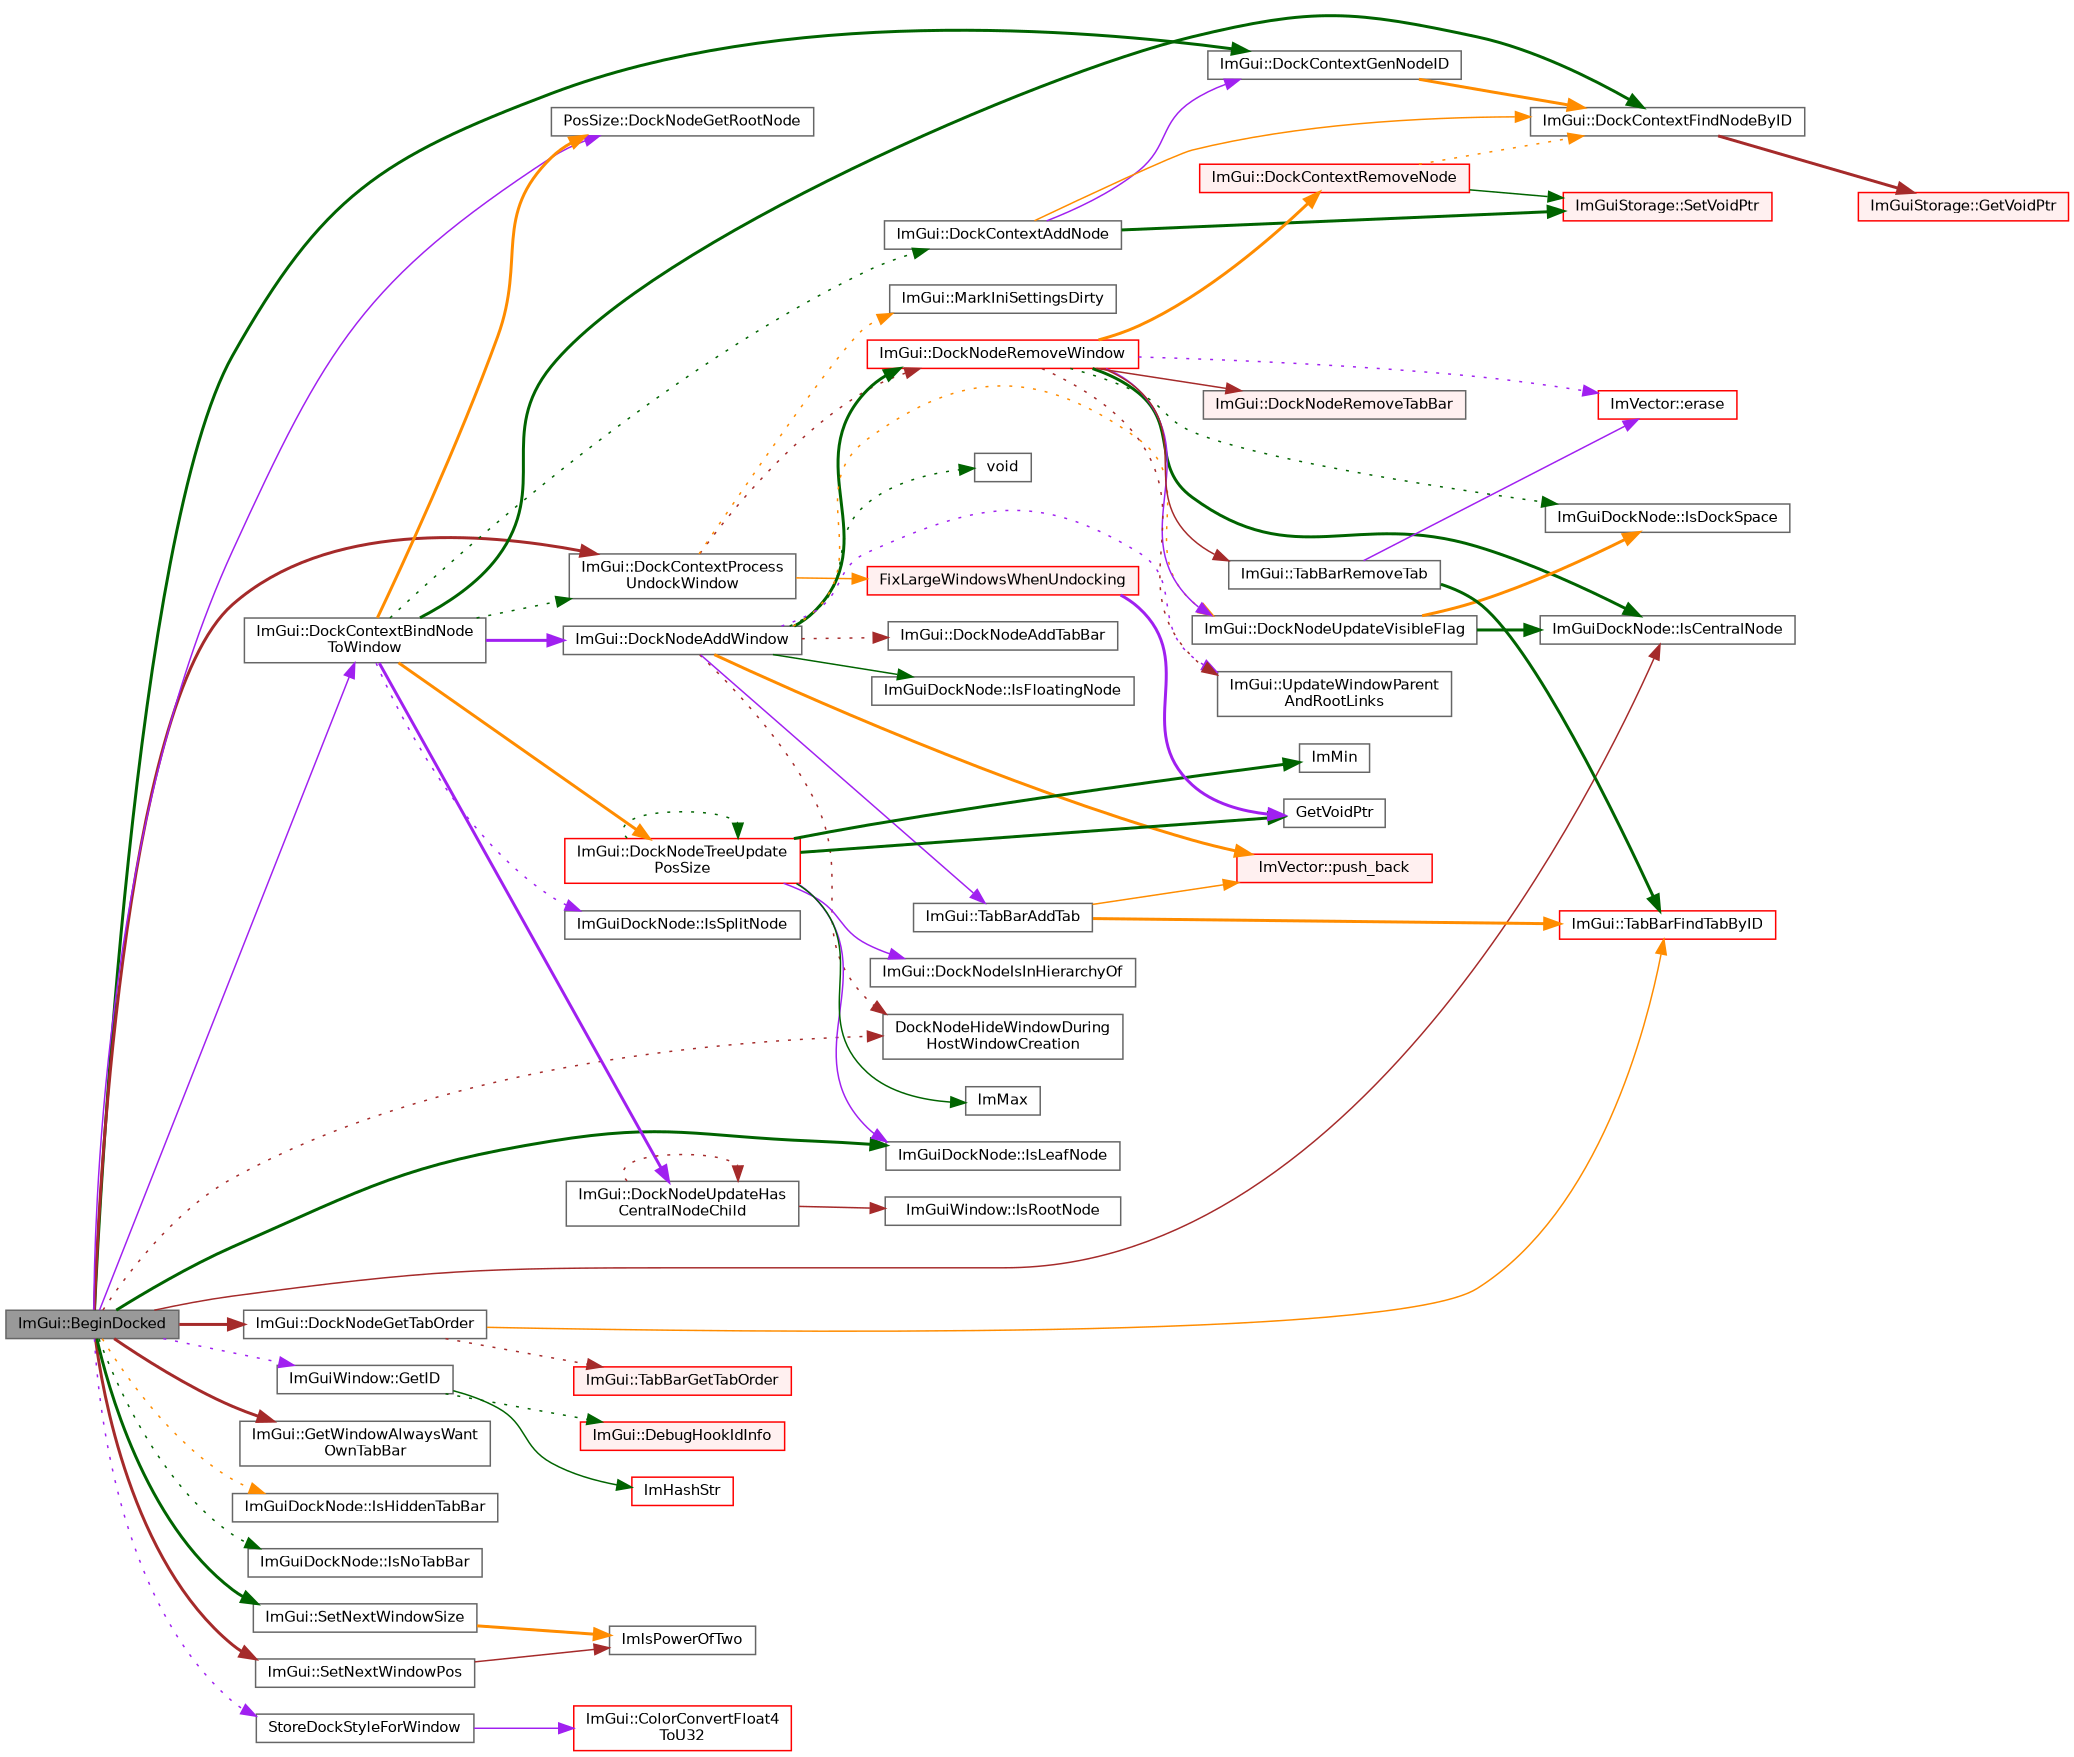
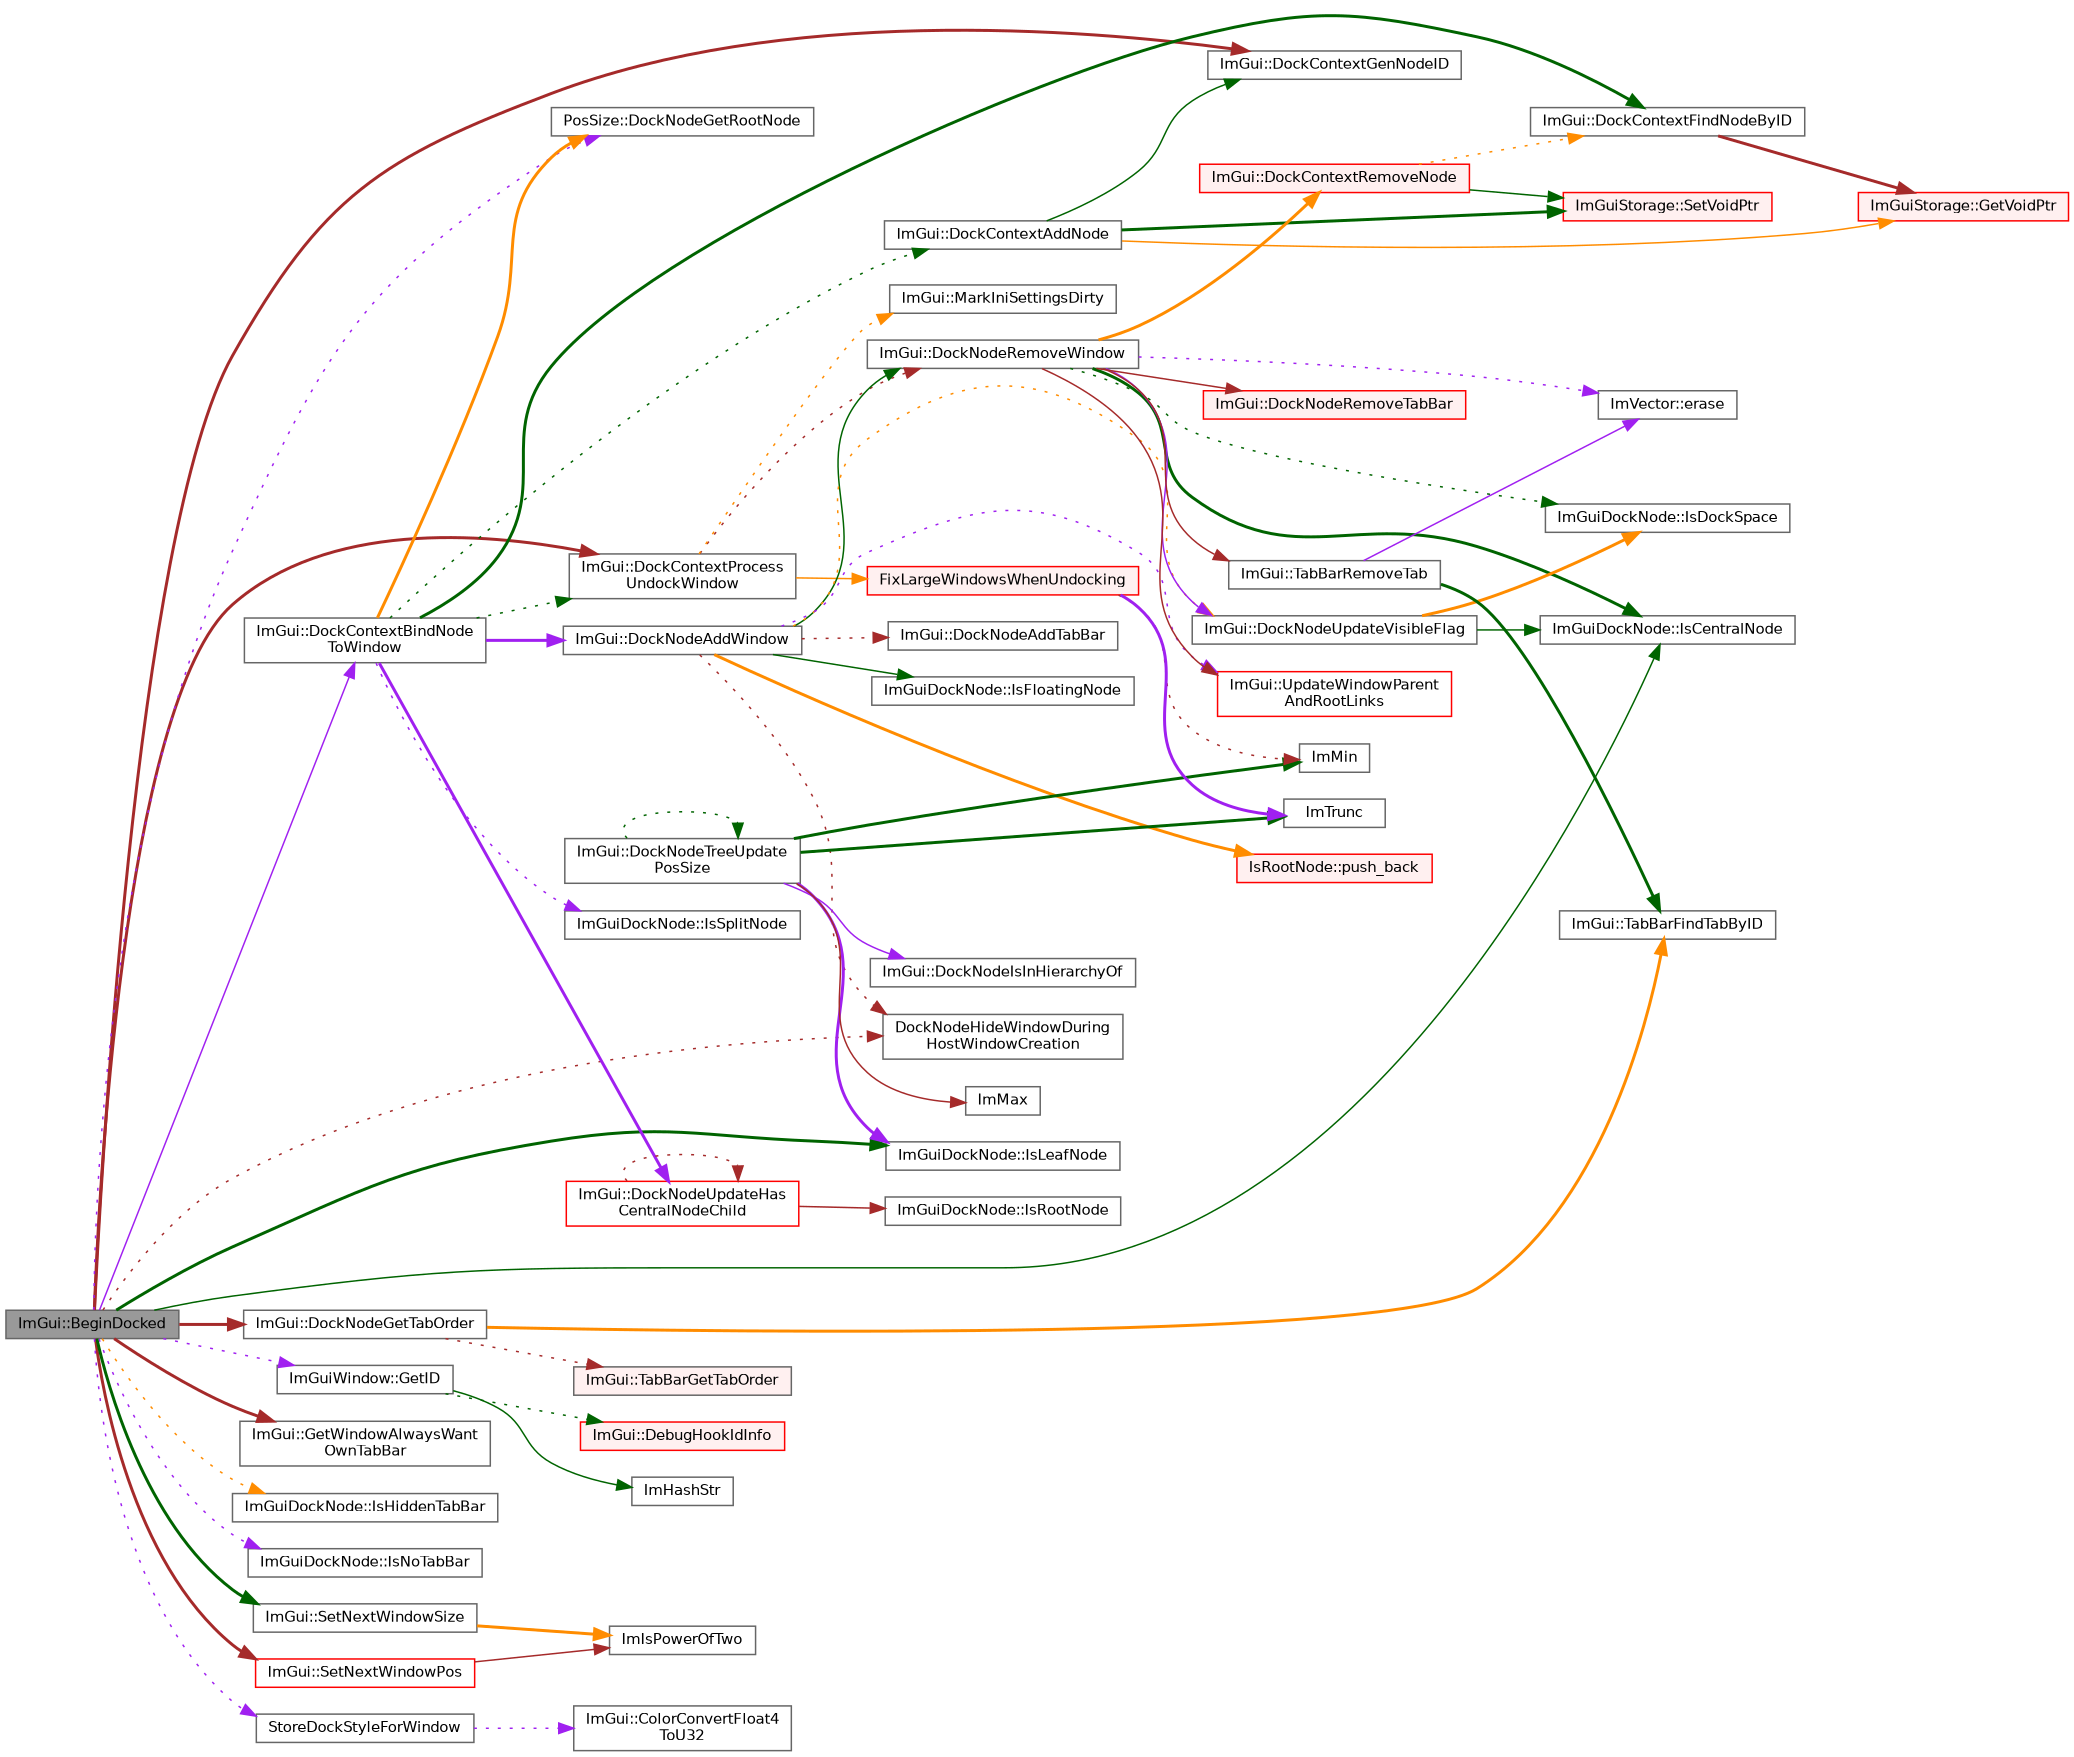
(1493, 92) -> none
(1267, 135) -> (1501, 247)
(1154, 155) -> (1146, 163)
(270, 293) -> (270, 293)
(1003, 354) -> (1003, 354)
(1335, 405) -> (1335, 405)
(1668, 405) -> (1668, 405)
(839, 459) -> (839, 459)
(1003, 468) -> none
(1162, 497) -> (1162, 497)
(204, 623) -> (204, 623)
(1492, 630) -> (1492, 630)
(1335, 694) -> (1335, 694)
none -> (1176, 711)
(518, 746) -> none
(1335, 813) -> (1335, 813)
(683, 861) -> (683, 861)
(1335, 868) -> (1335, 868)
(1003, 918) -> none
(1668, 925) -> (1668, 925)
(837, 1048) -> (837, 1048)
(849, 1048) -> (849, 1048)
(683, 1204) -> (683, 1204)
(1003, 1211) -> (1003, 1211)
(1045, 1261) -> (1045, 1261)
(1179, 1326) -> (1179, 1326)
(683, 1381) -> (683, 1381)
(157, 1453) -> (157, 1453)
(683, 1491) -> (683, 1491)
(365, 1673) -> (365, 1673)
(516, 1728) -> (516, 1728)
(683, 1728) -> (683, 1728)
